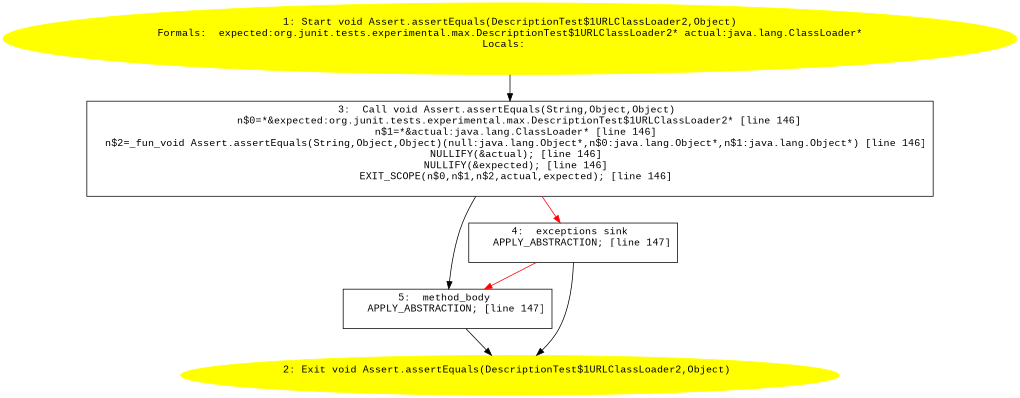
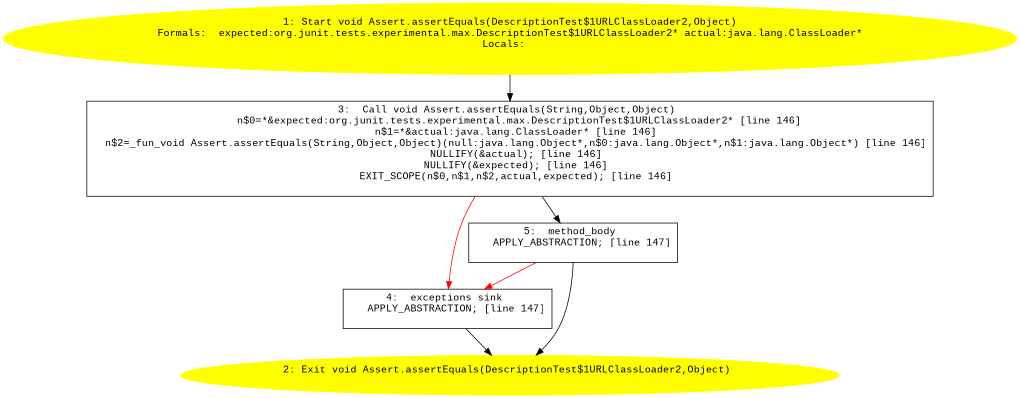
(514, 274) -> (514, 274)
